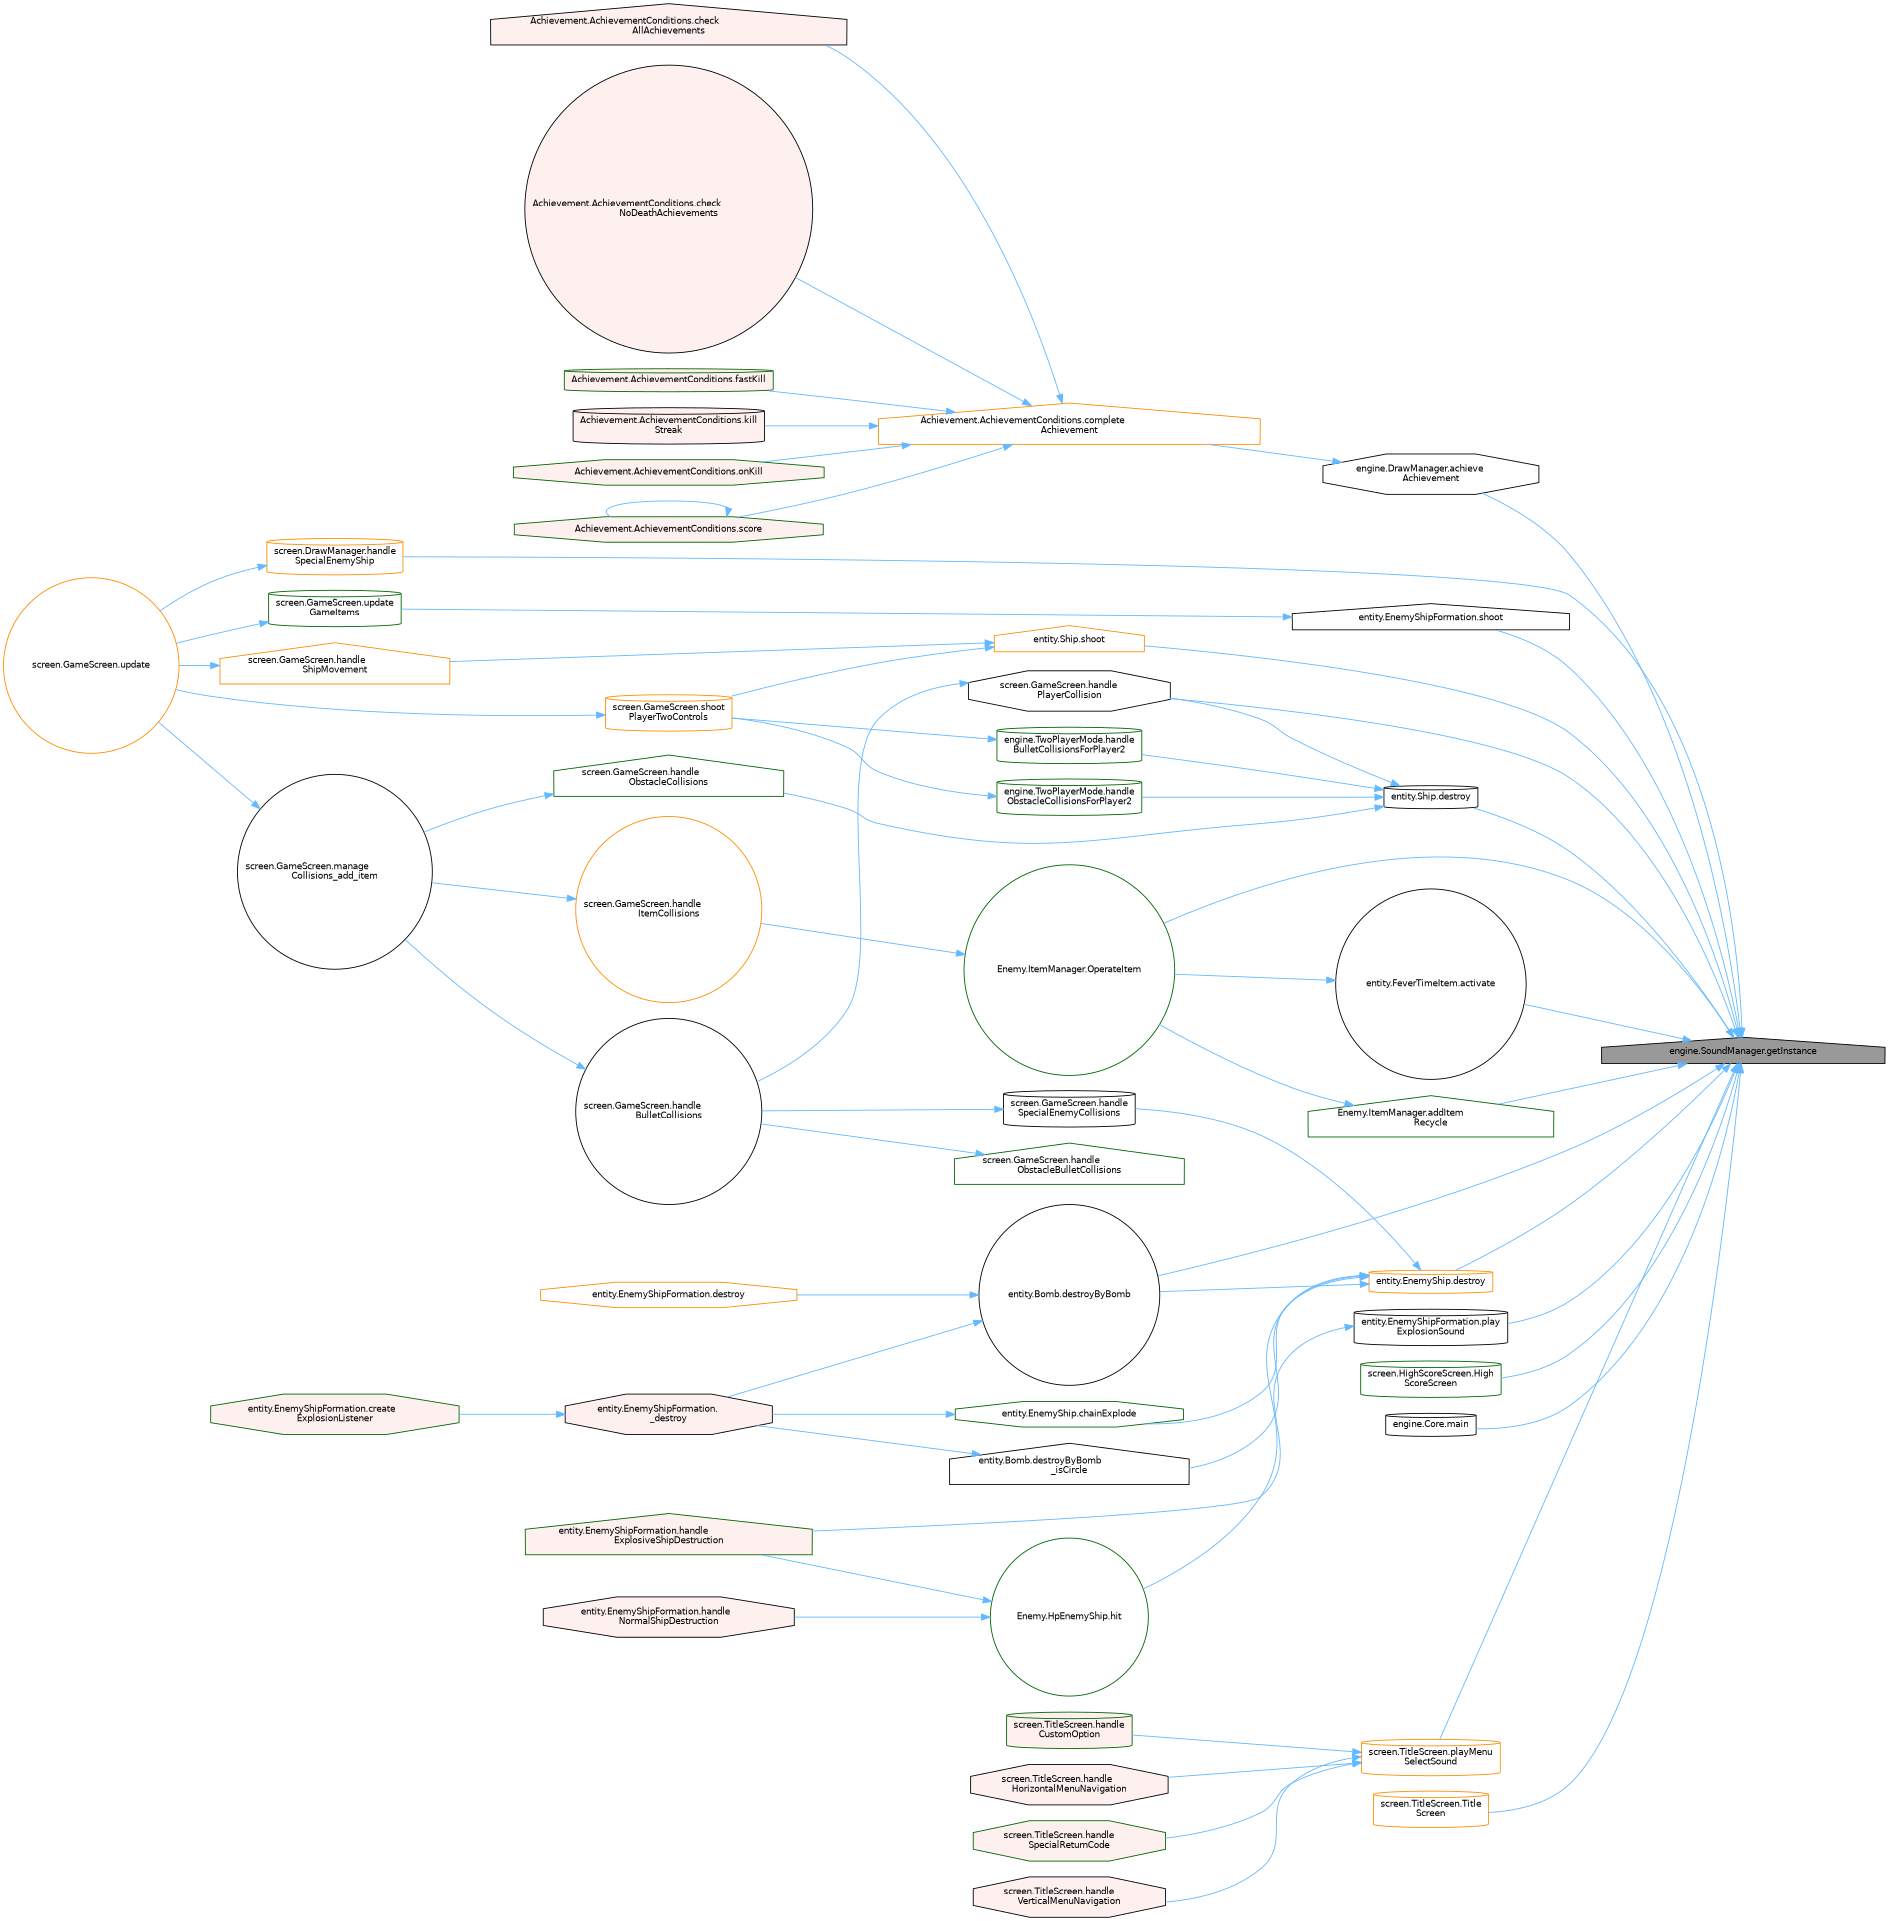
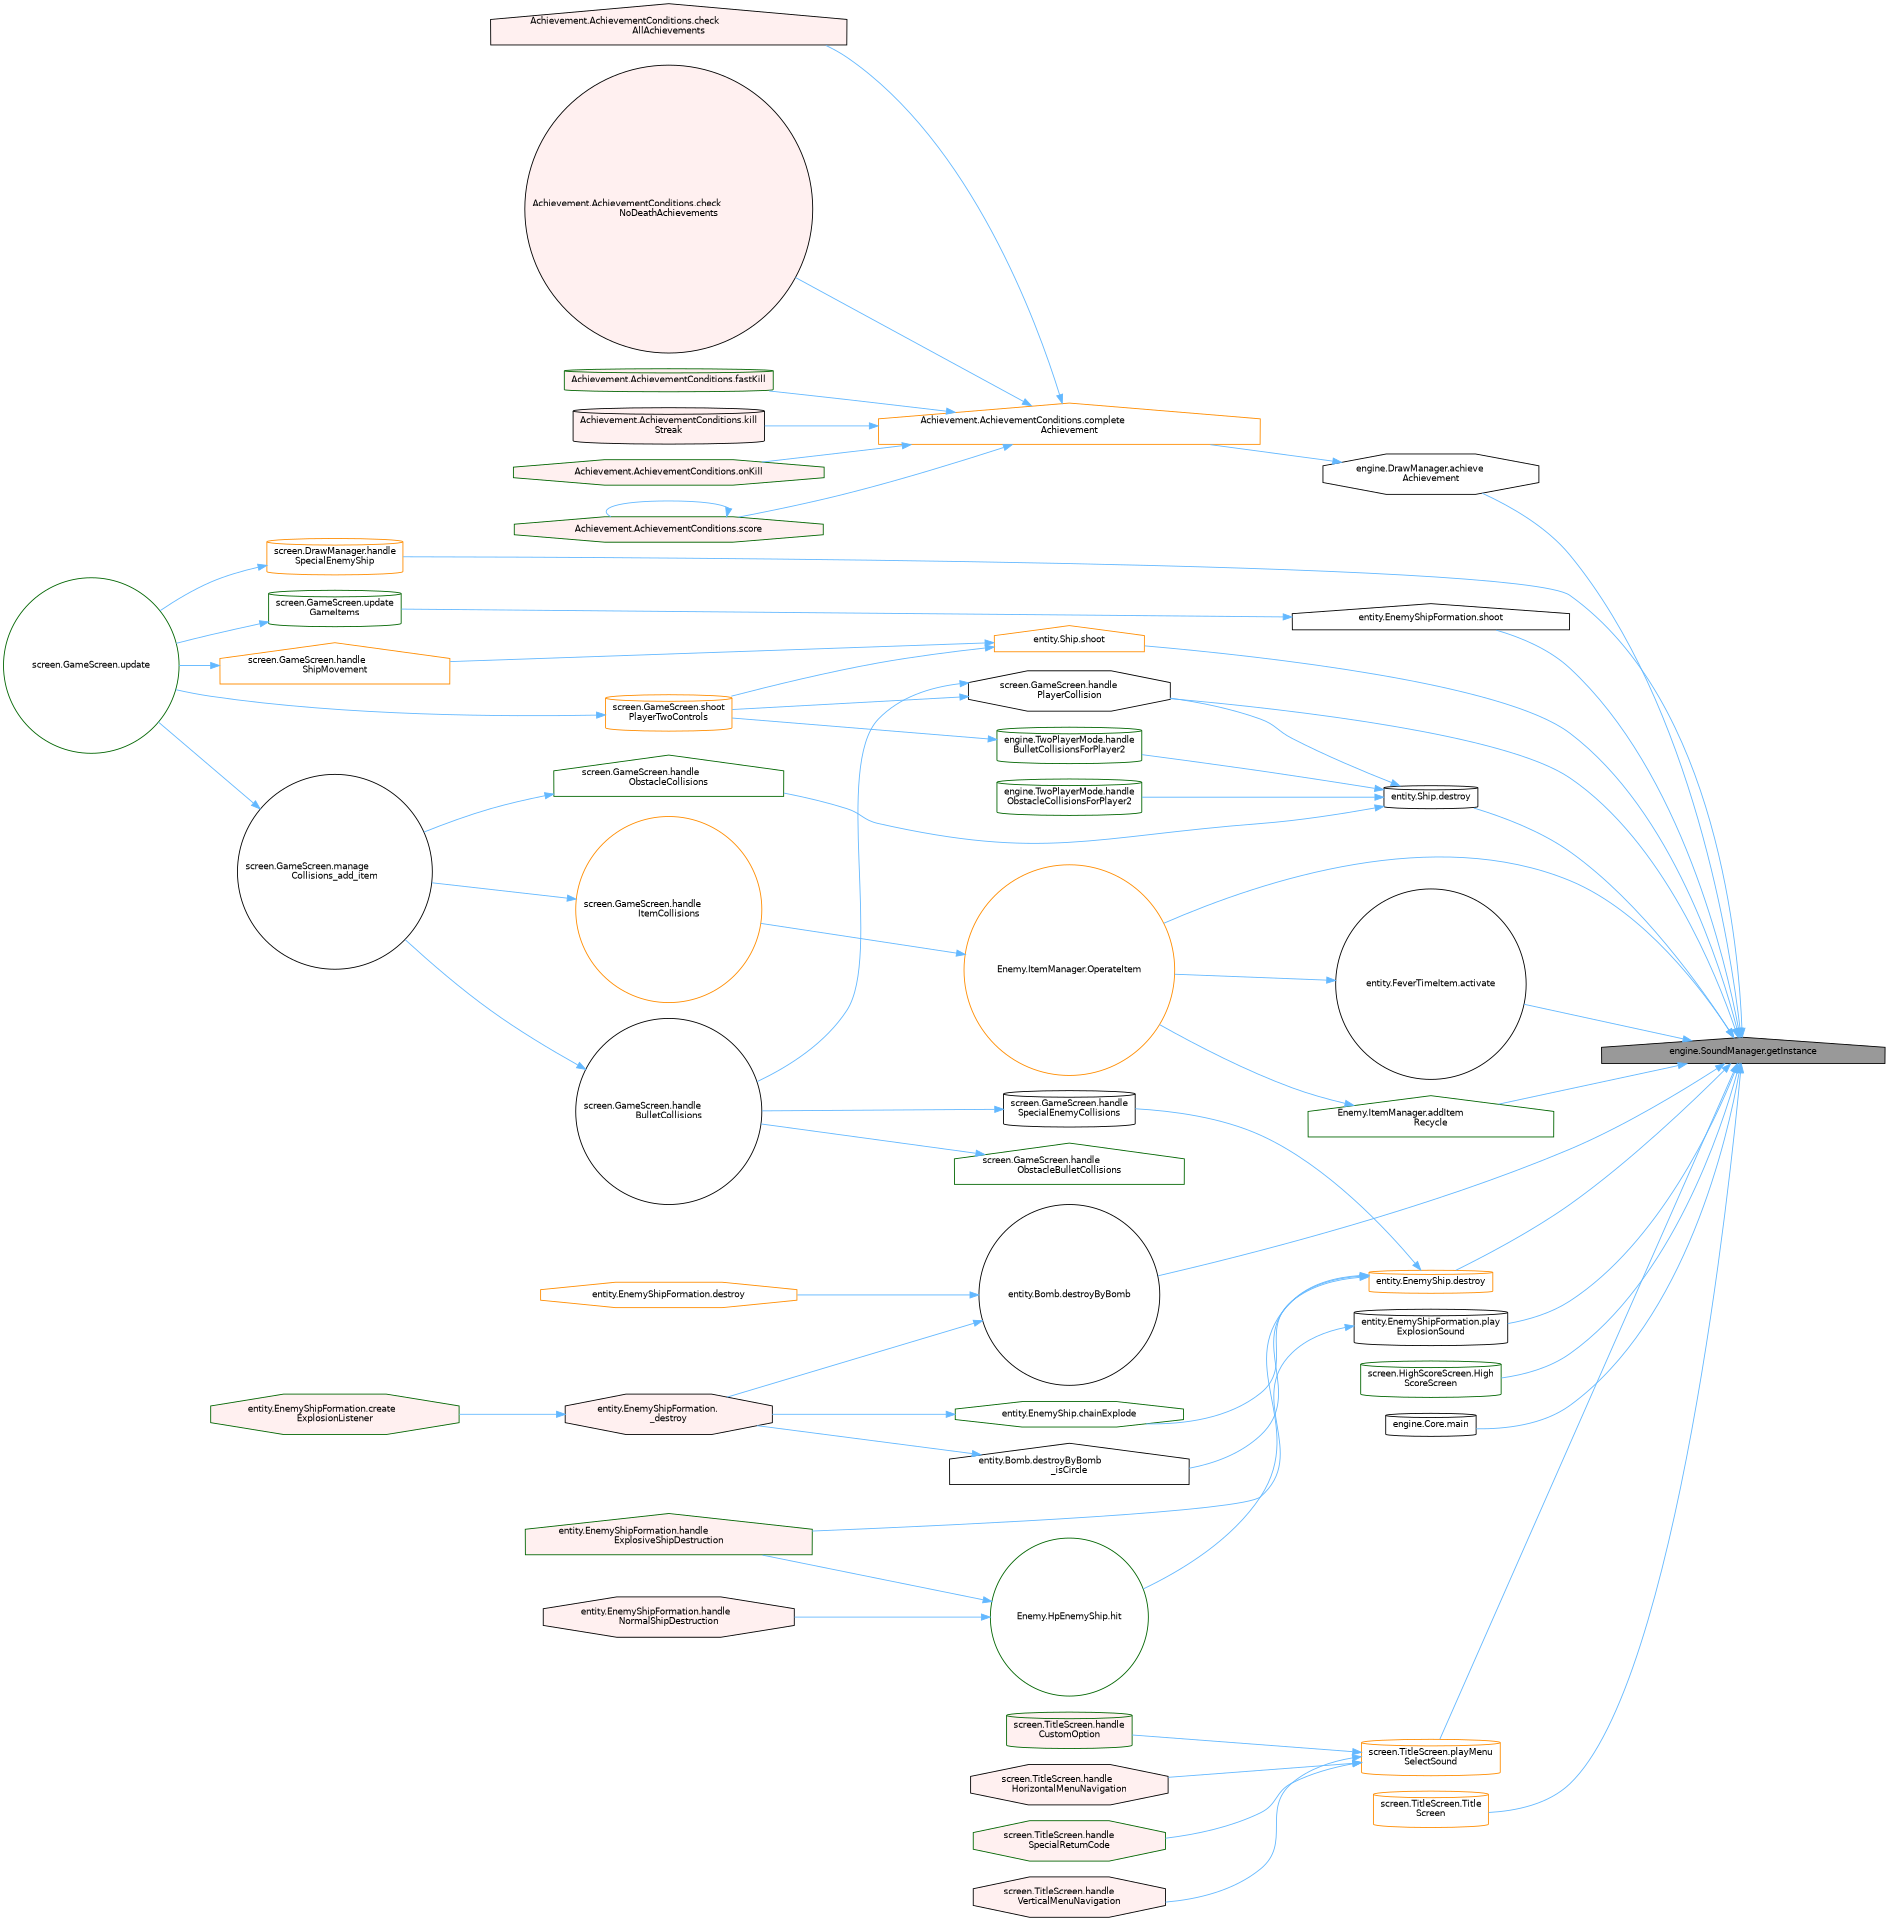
(91, 666) -> (91, 666)
(856, 753) -> (846, 703)
(1069, 970) -> (1069, 970)
(1260, 1288) -> none
